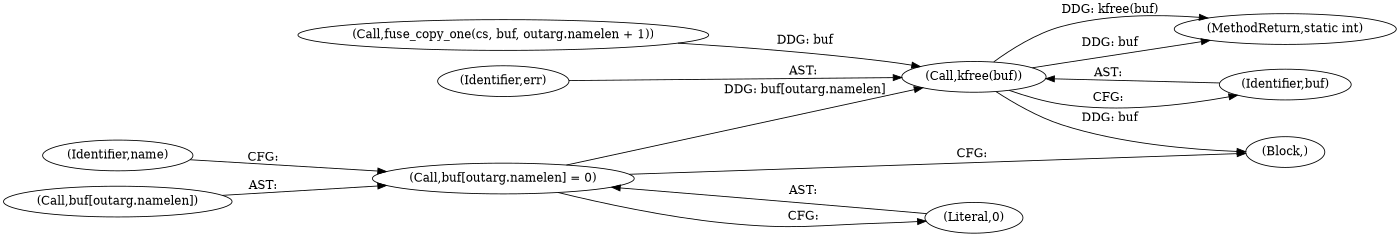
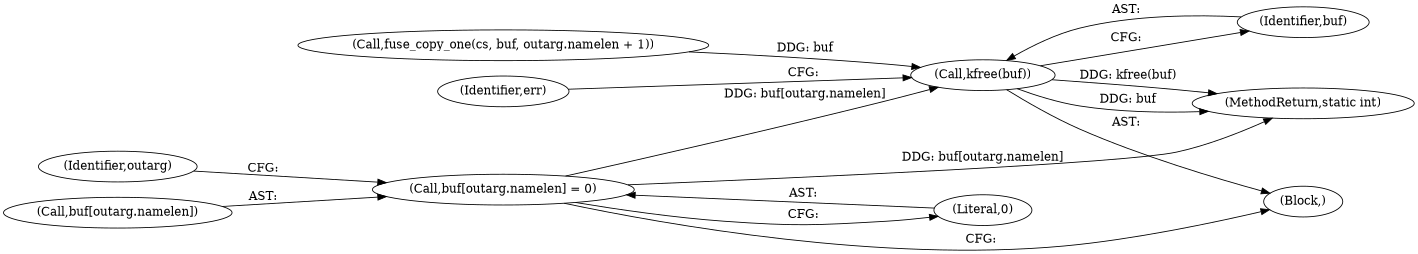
(805, 71) -> (805, 73)
(1110, 118) -> (1128, 123)
(118, 155) -> (118, 167)
none -> (949, 170)
